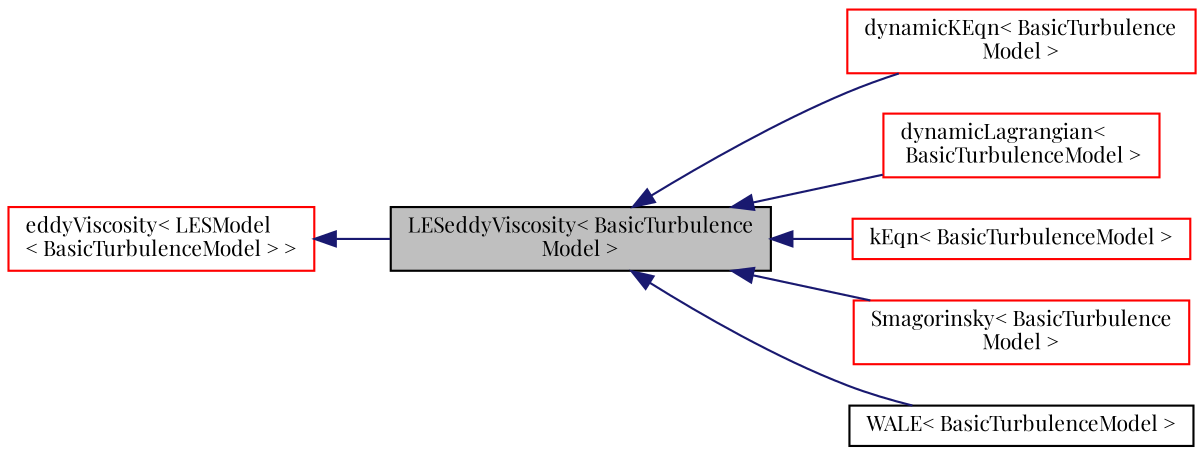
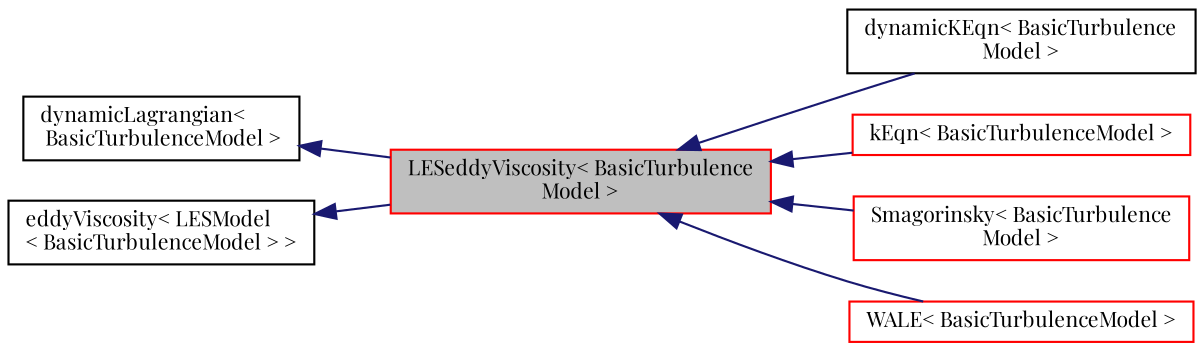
(1021, 41) -> (1021, 41)
(1021, 145) -> (161, 128)
(818, 189) -> (356, 153)
(161, 239) -> (161, 233)
(581, 239) -> (581, 182)
(1021, 426) -> (1021, 322)
